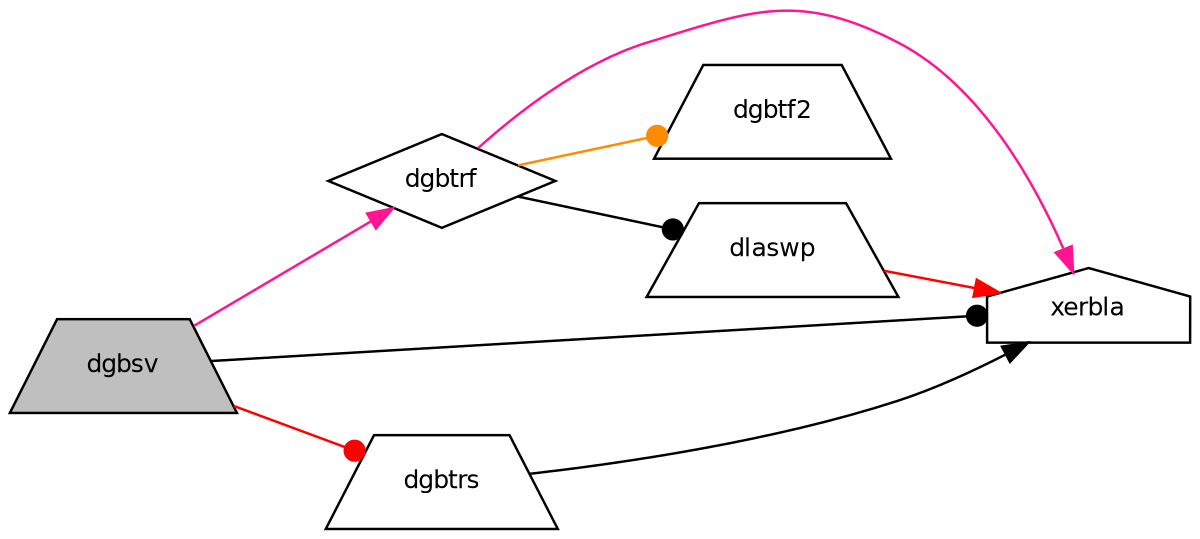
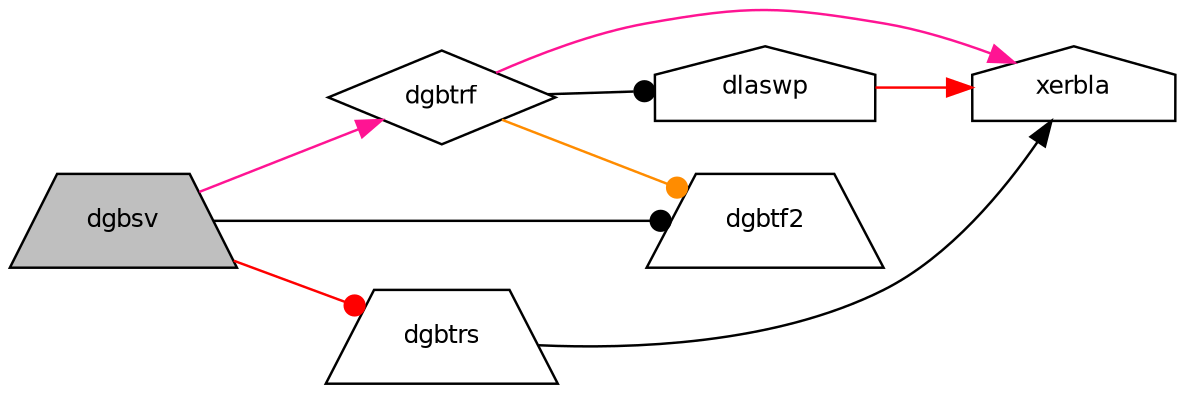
(773, 250) -> (765, 88)
(589, 339) -> (432, 221)
